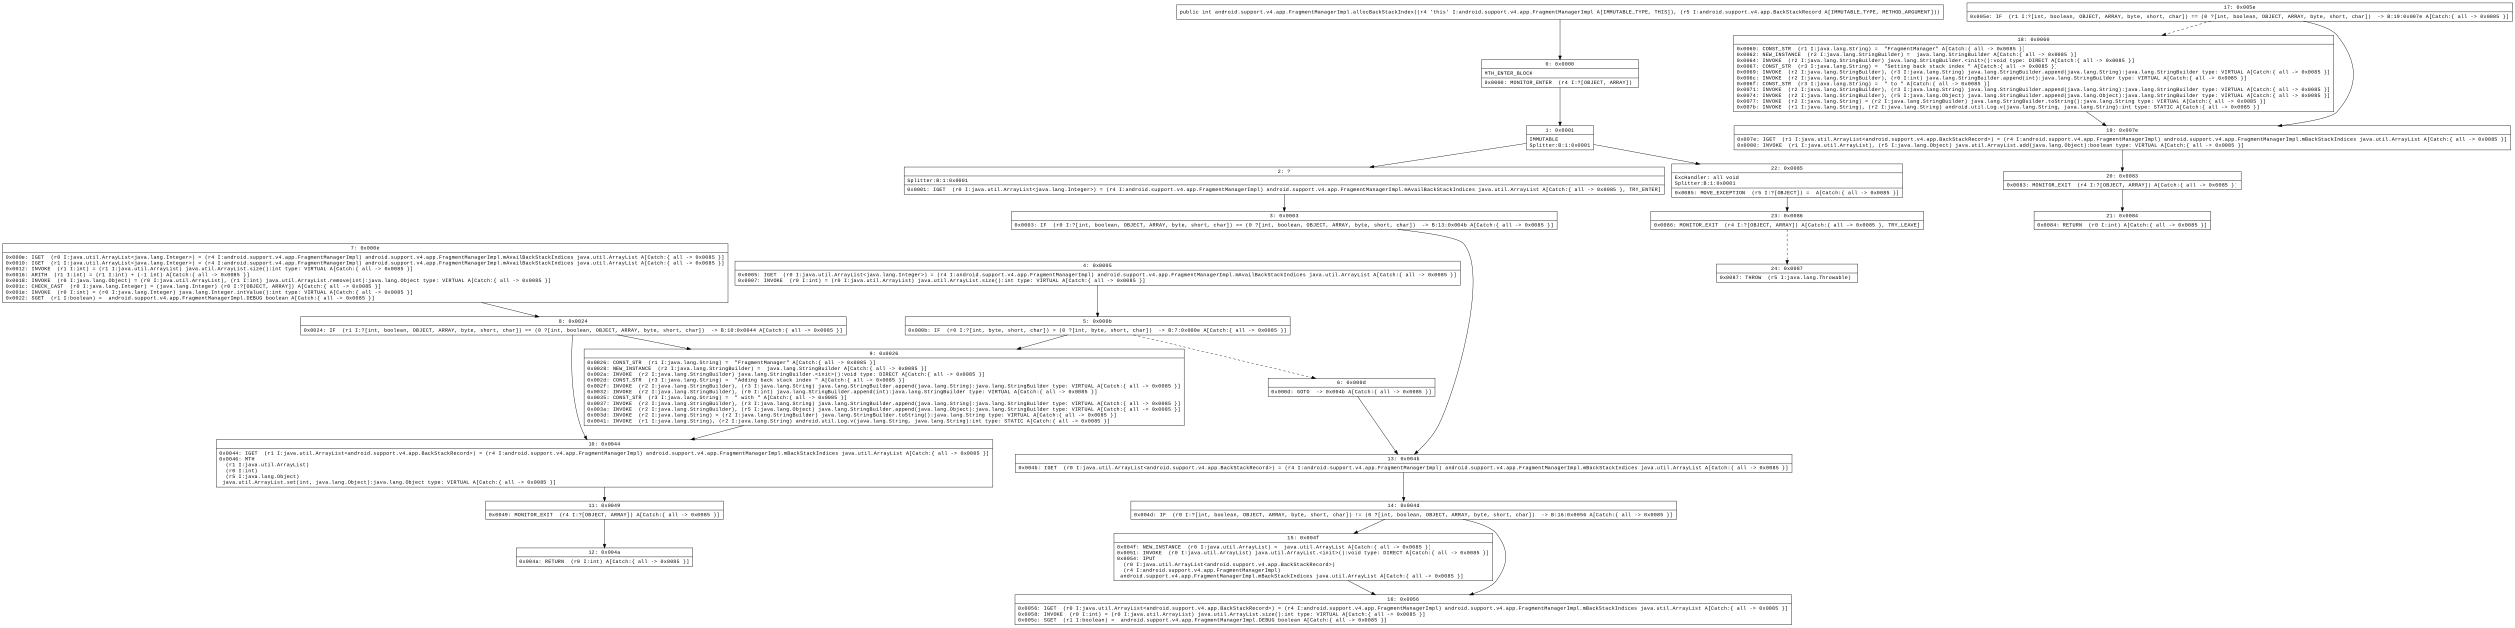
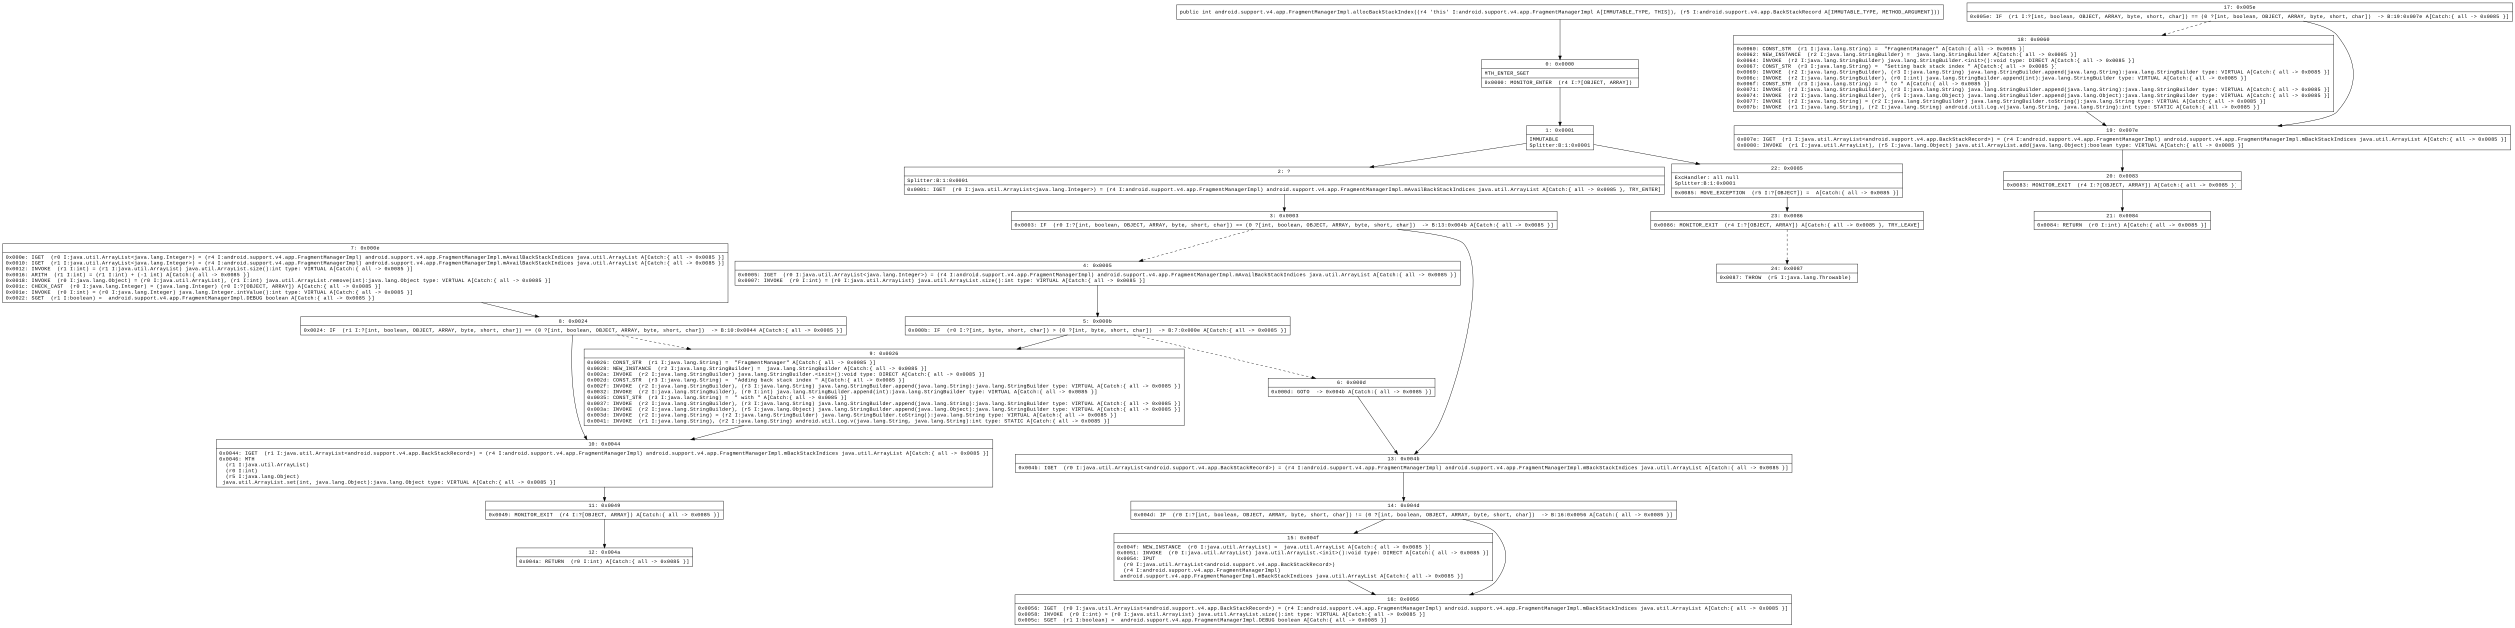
(1509, 73) -> (1507, 73)
(1707, 177) -> (1707, 177)
none -> (1198, 245)
(652, 342) -> (652, 342)
